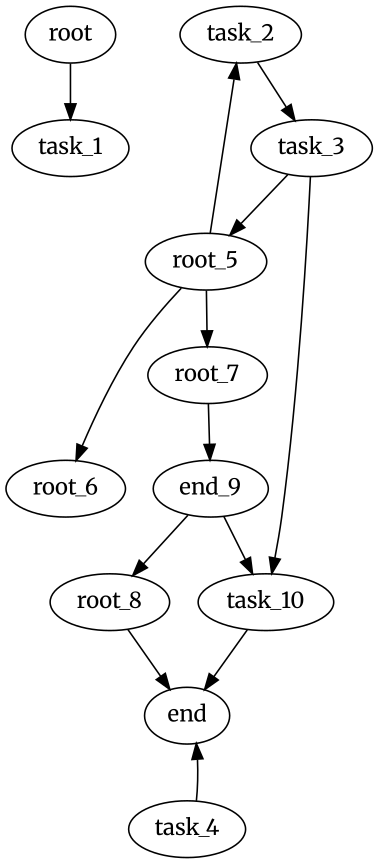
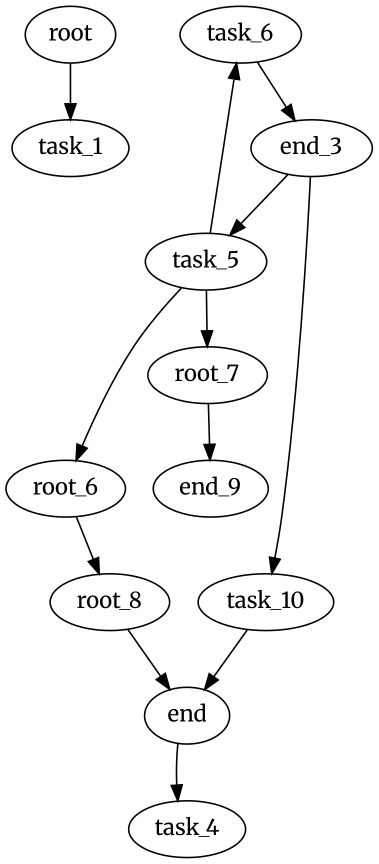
(241, 35) -> (241, 35)
(312, 148) -> (312, 148)
(206, 262) -> (206, 262)
(235, 538) -> none
(166, 540) -> (85, 538)
(198, 780) -> (177, 764)
